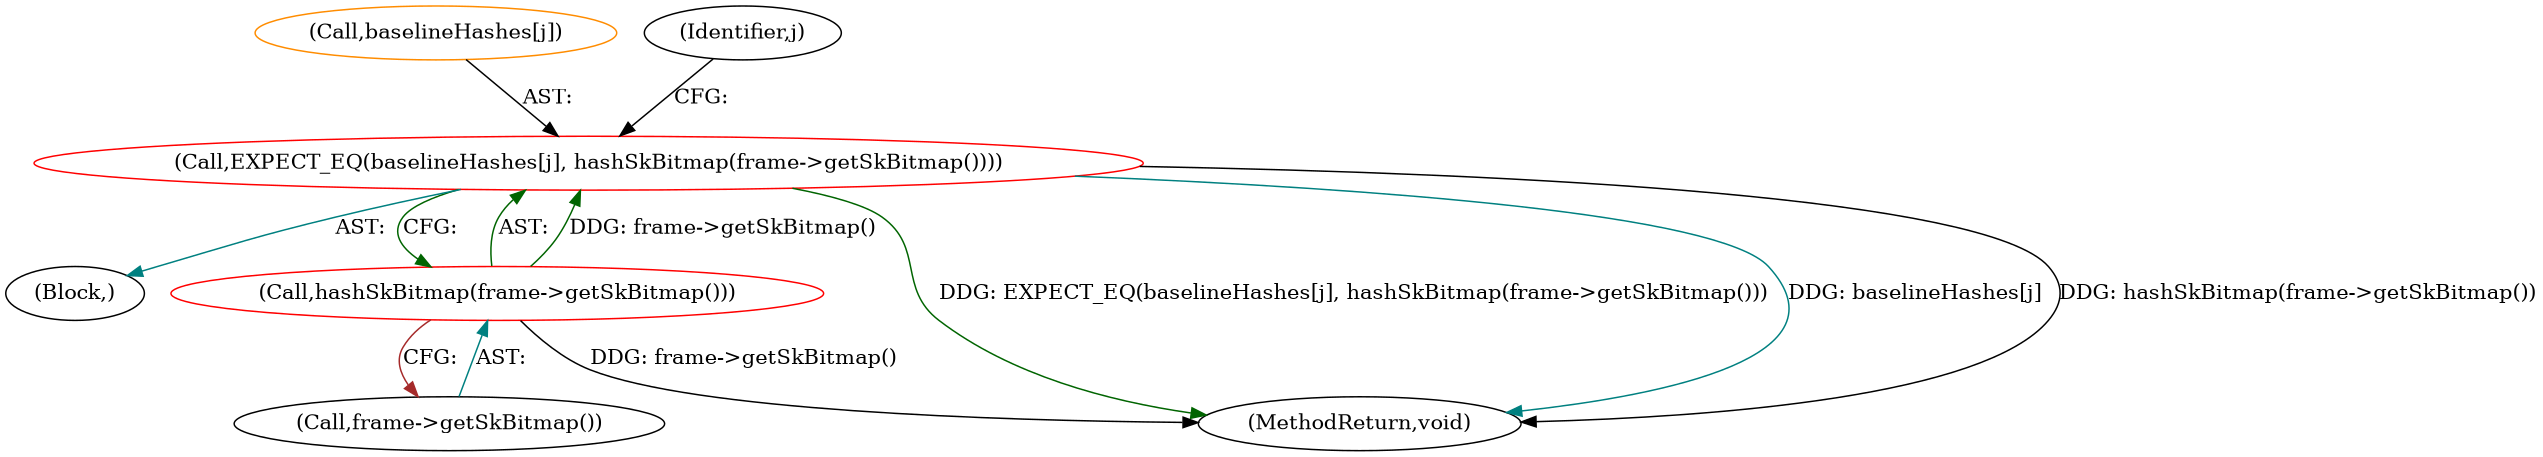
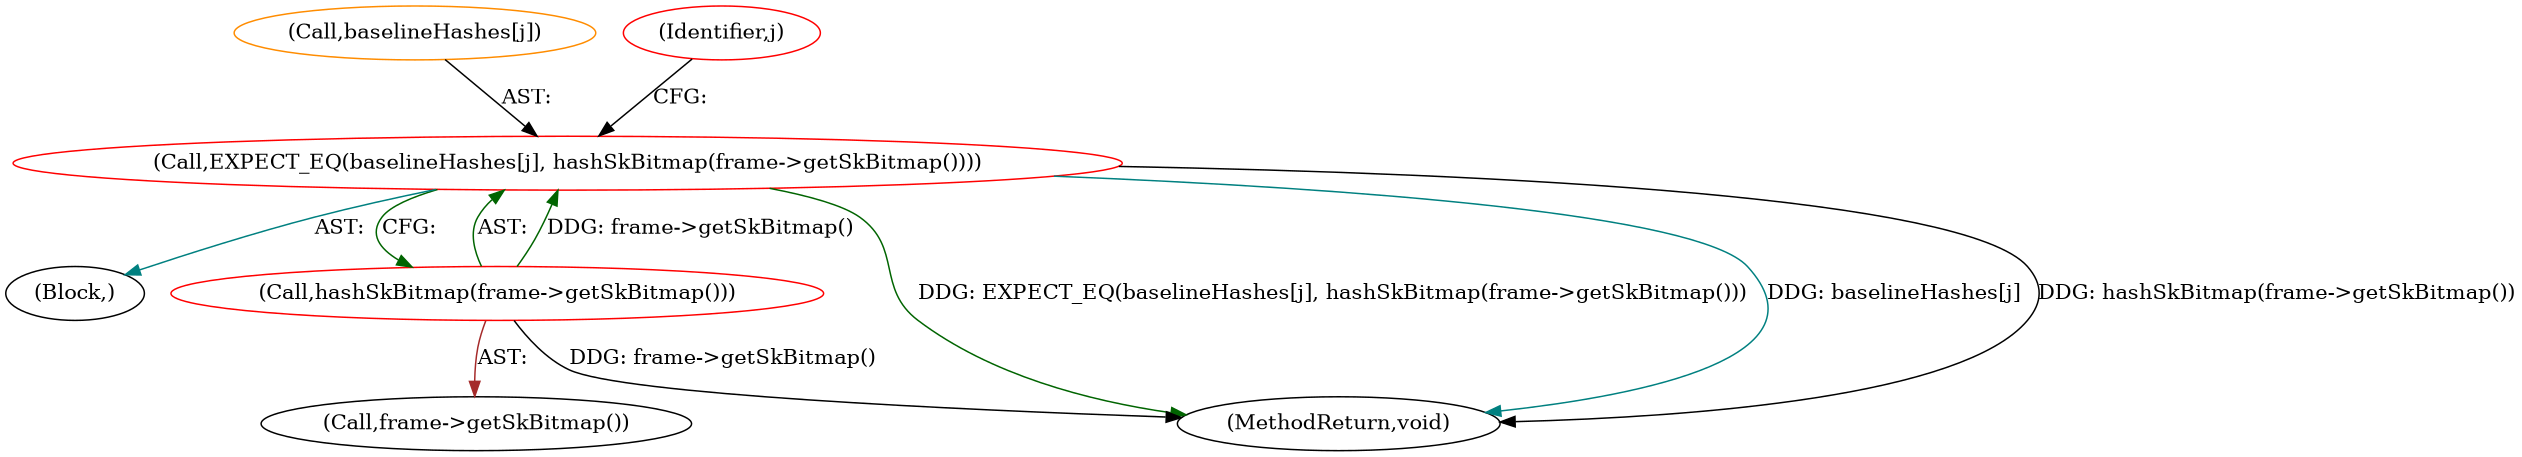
(743, 33) -> (722, 33)
(434, 359) -> (506, 359)
(471, 366) -> none
